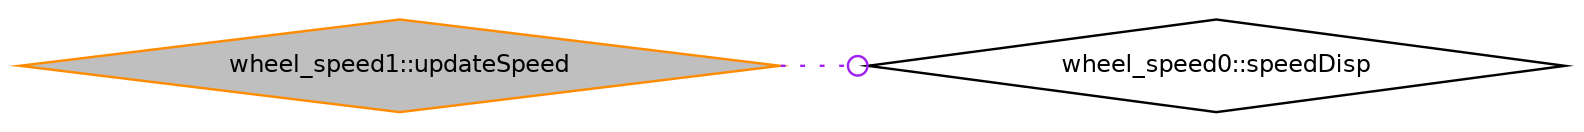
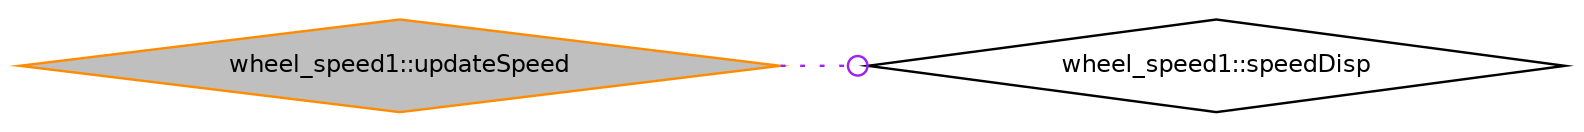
(1216, 66) -> (1216, 66)
